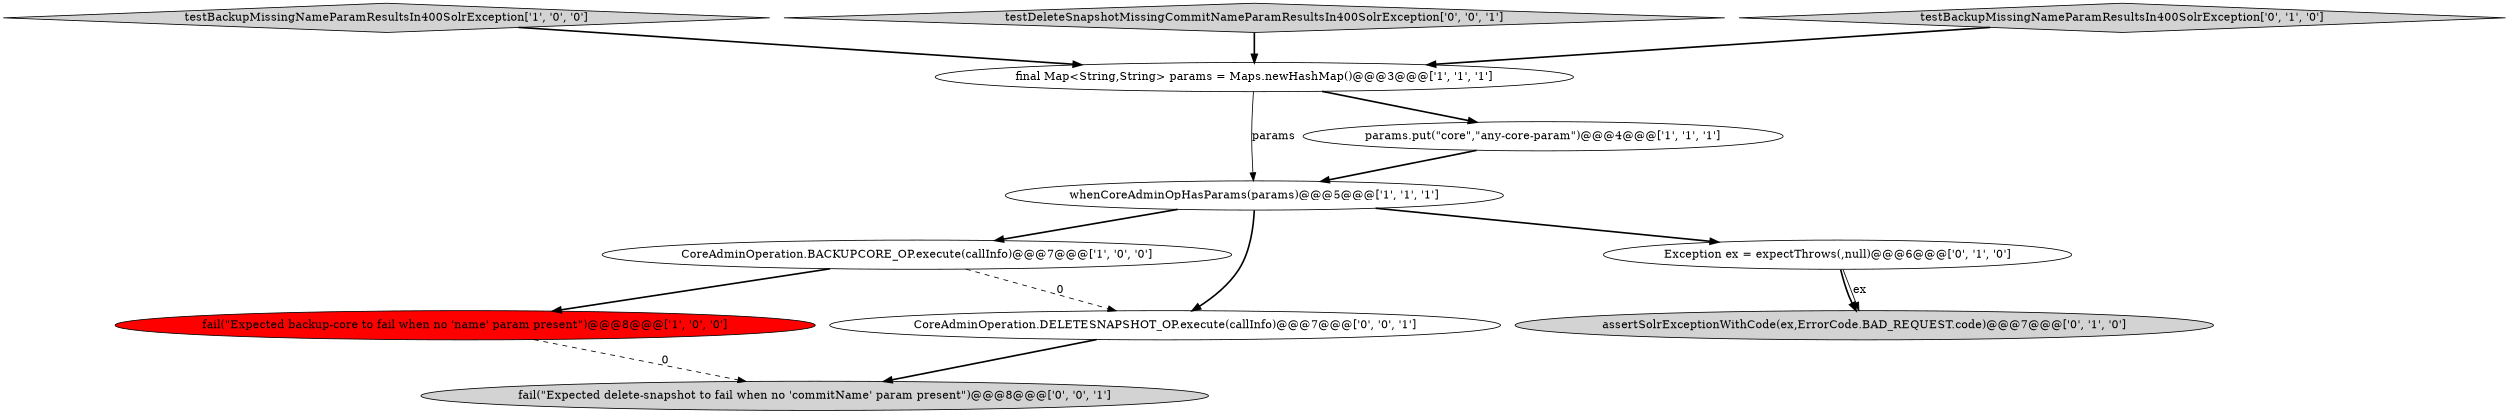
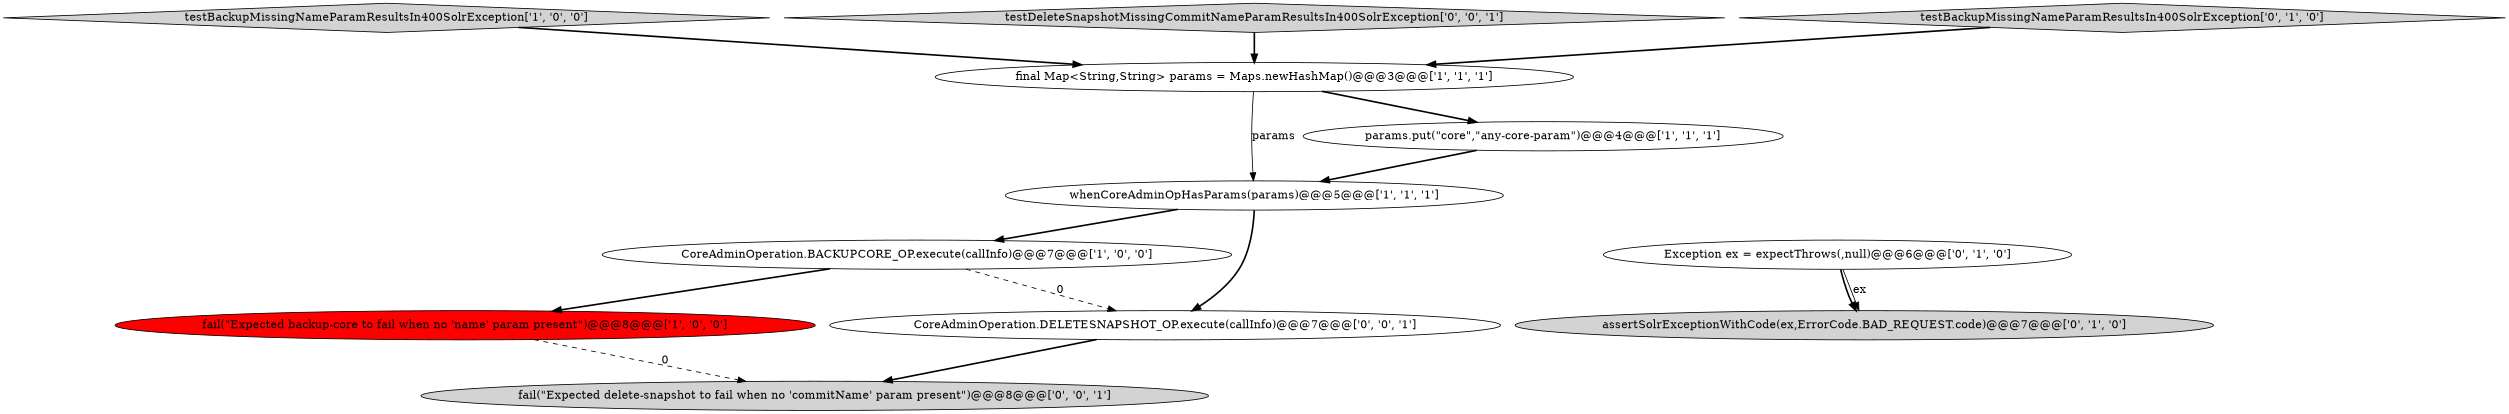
(1543, 225) -> none
